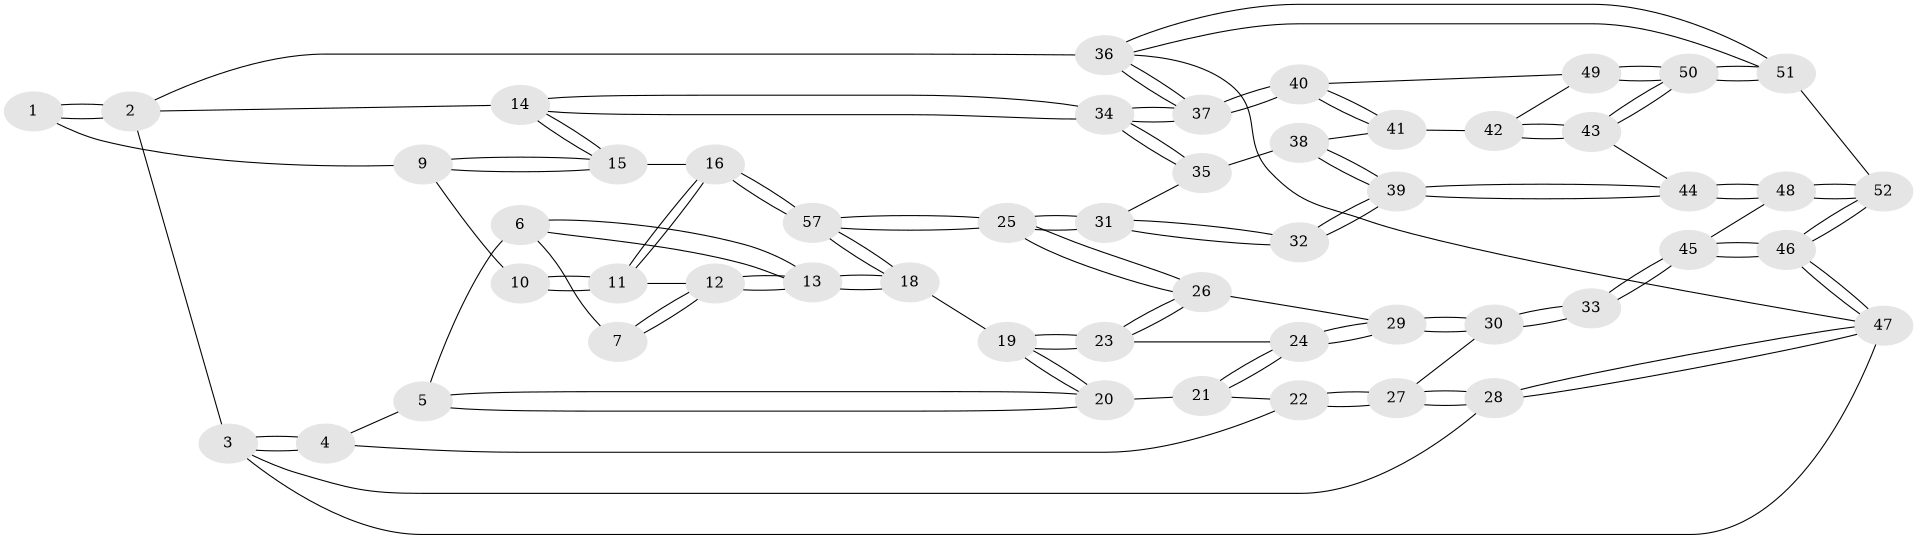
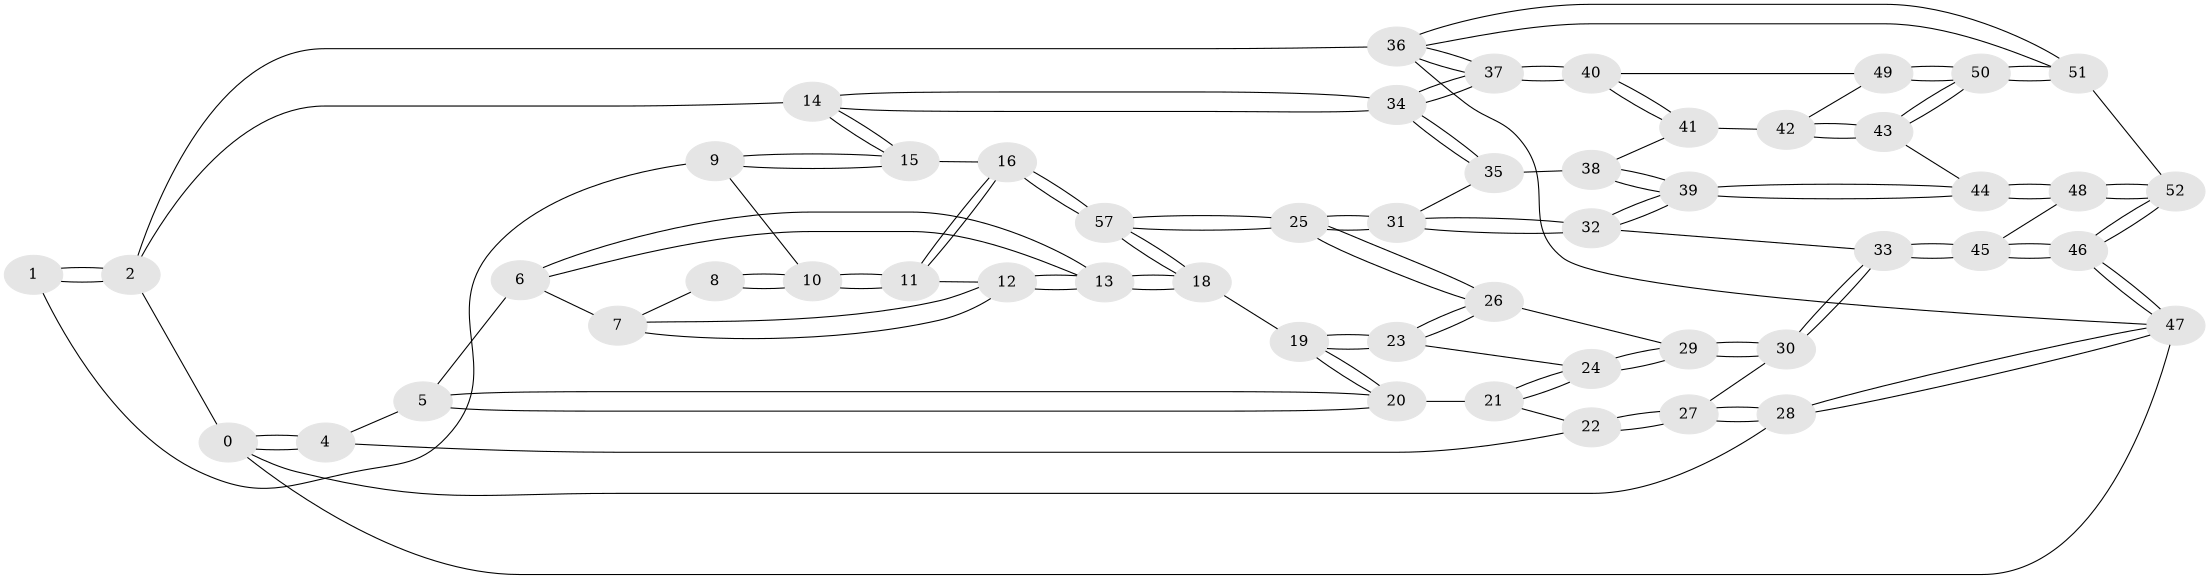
none -> (1738, 240)
none -> (715, 281)
(228, 444) -> (228, 443)
